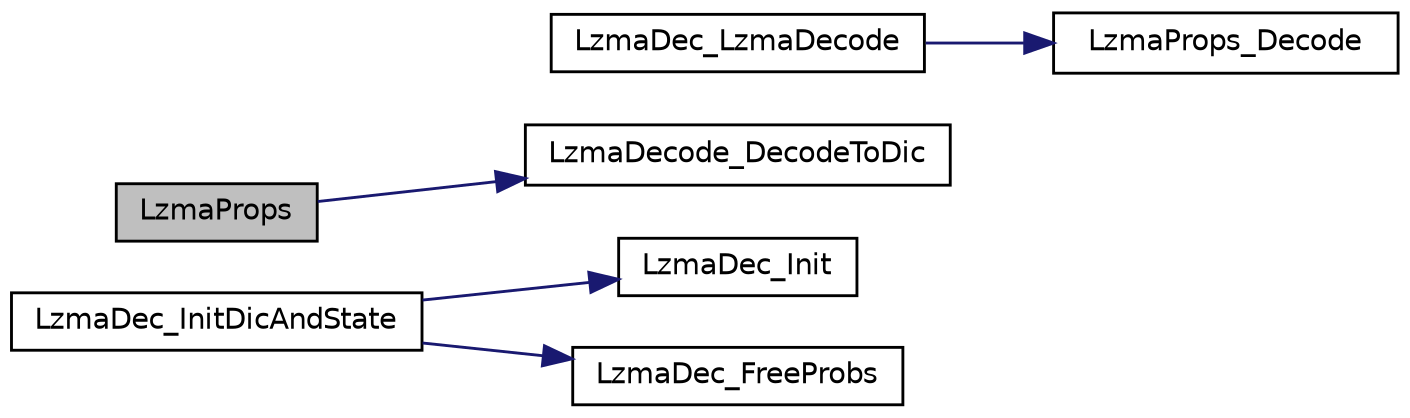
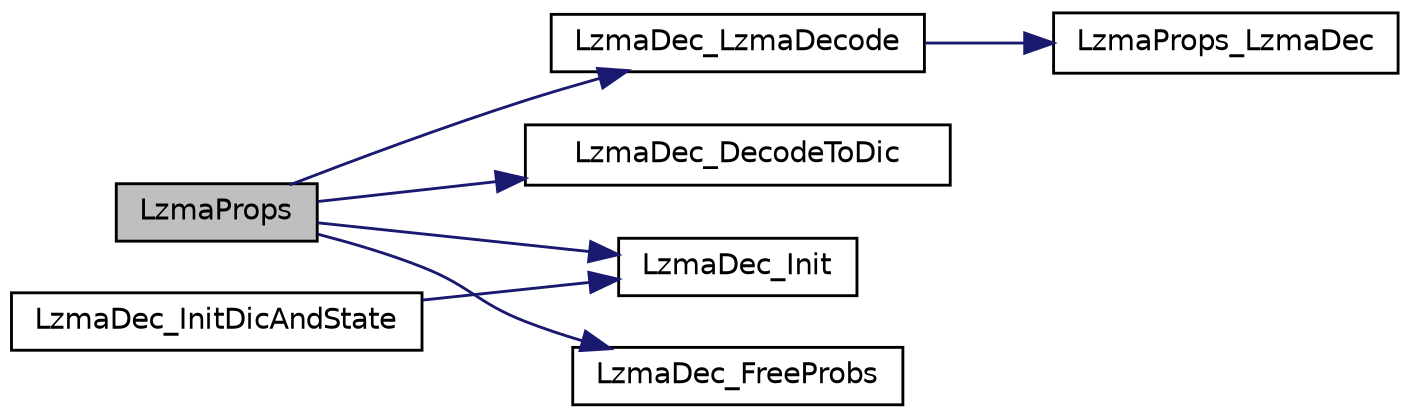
(1226, 43) -> (1226, 43)
none -> (444, 128)
(738, 155) -> (738, 155)
none -> (454, 237)
(483, 349) -> (446, 278)
